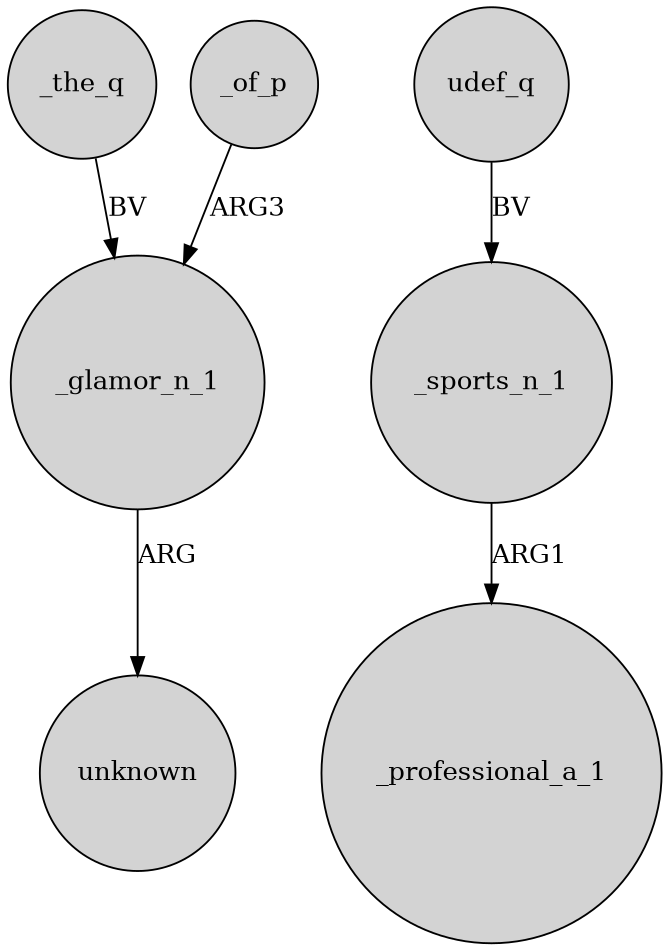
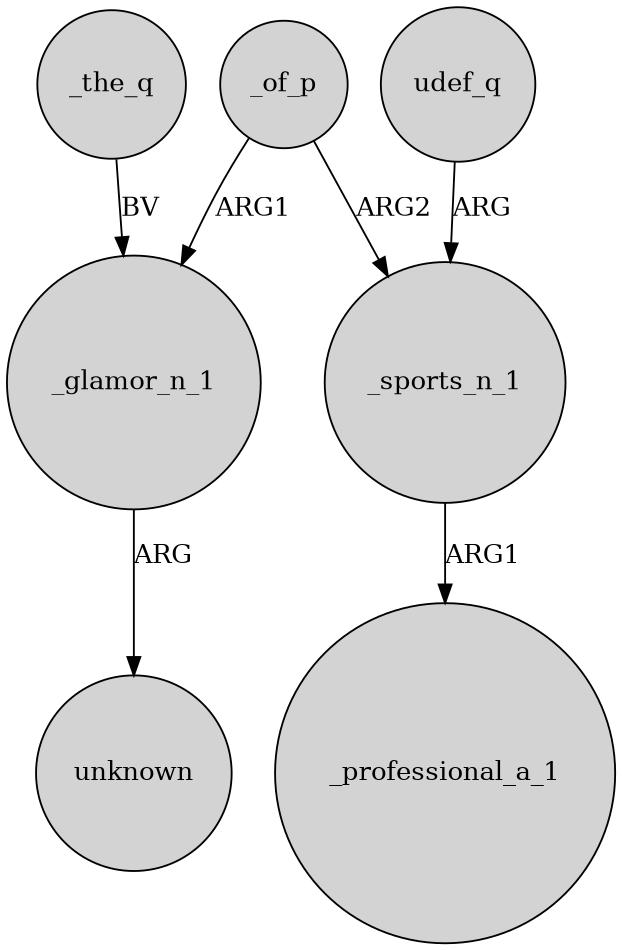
none -> (346, 200)
(248, 209) -> (253, 209)
(511, 209) -> (482, 209)
